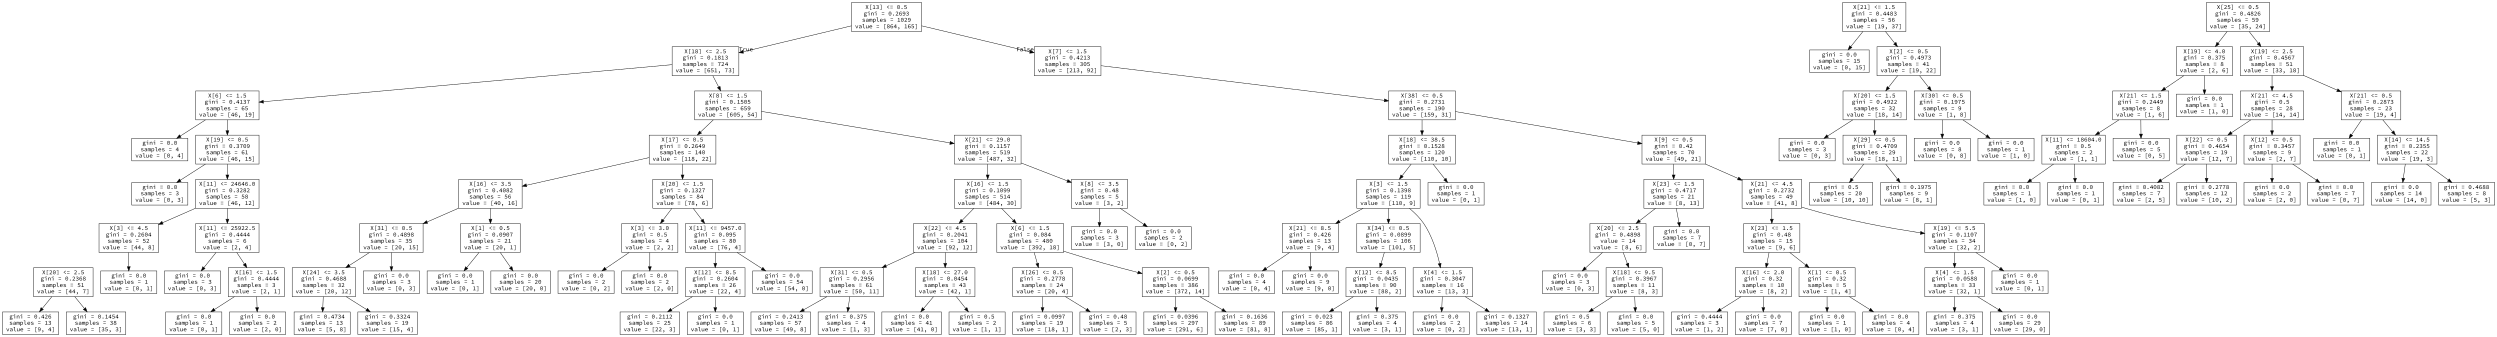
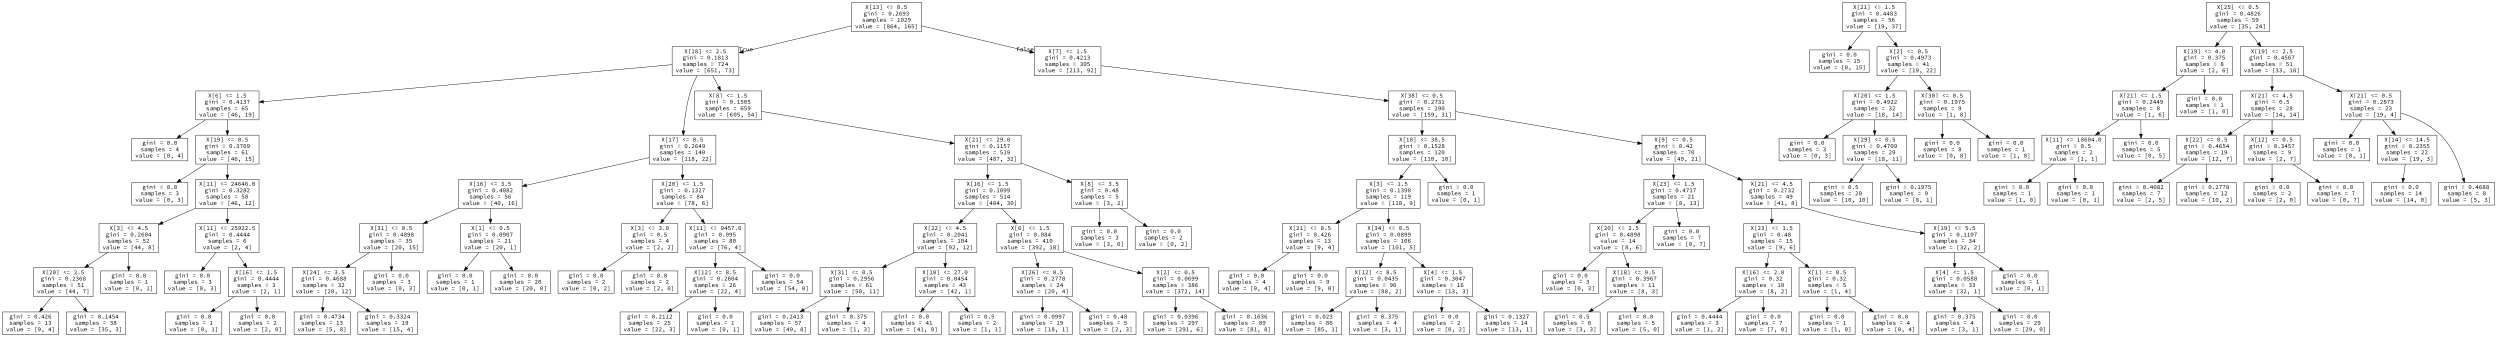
(707, 126) -> (688, 103)
(2437, 172) -> (2442, 136)
(1429, 233) -> (1414, 259)
(1030, 238) -> (1030, 238)
none -> (98, 259)
